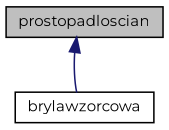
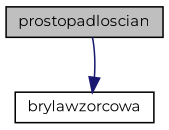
(74, 73) -> (95, 57)
